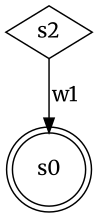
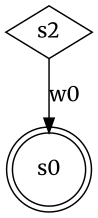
(65, 96) -> (65, 96)
